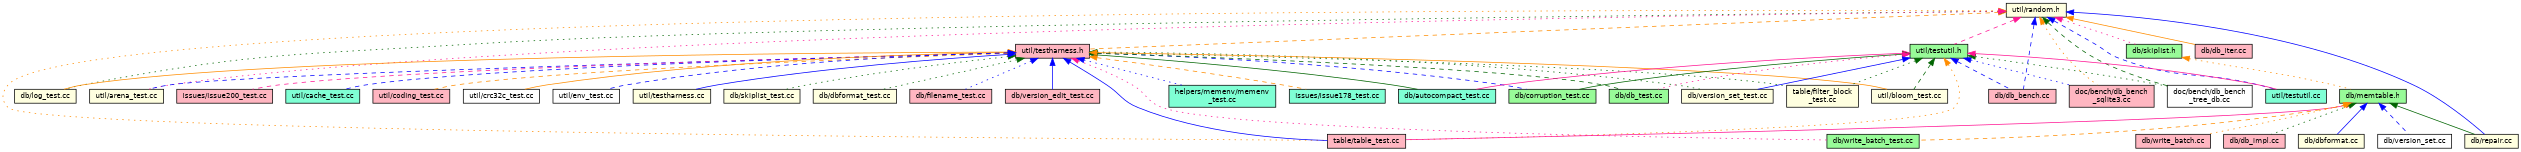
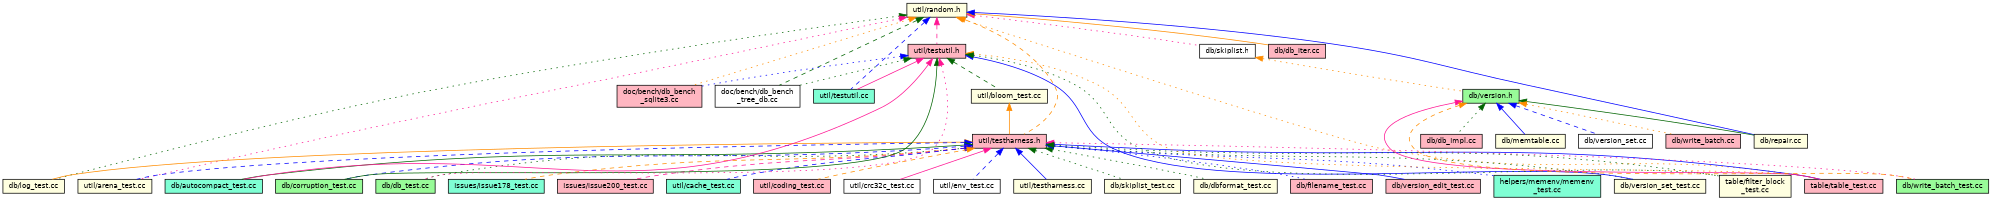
(1939, 51) -> (937, 51)
(2154, 51) -> (1227, 51)
(1493, 62) -> (1009, 122)
(766, 63) -> (942, 165)
(1360, 64) -> (693, 155)
(2022, 96) -> none
(2373, 96) -> (1491, 96)
(2331, 141) -> (1530, 141)
